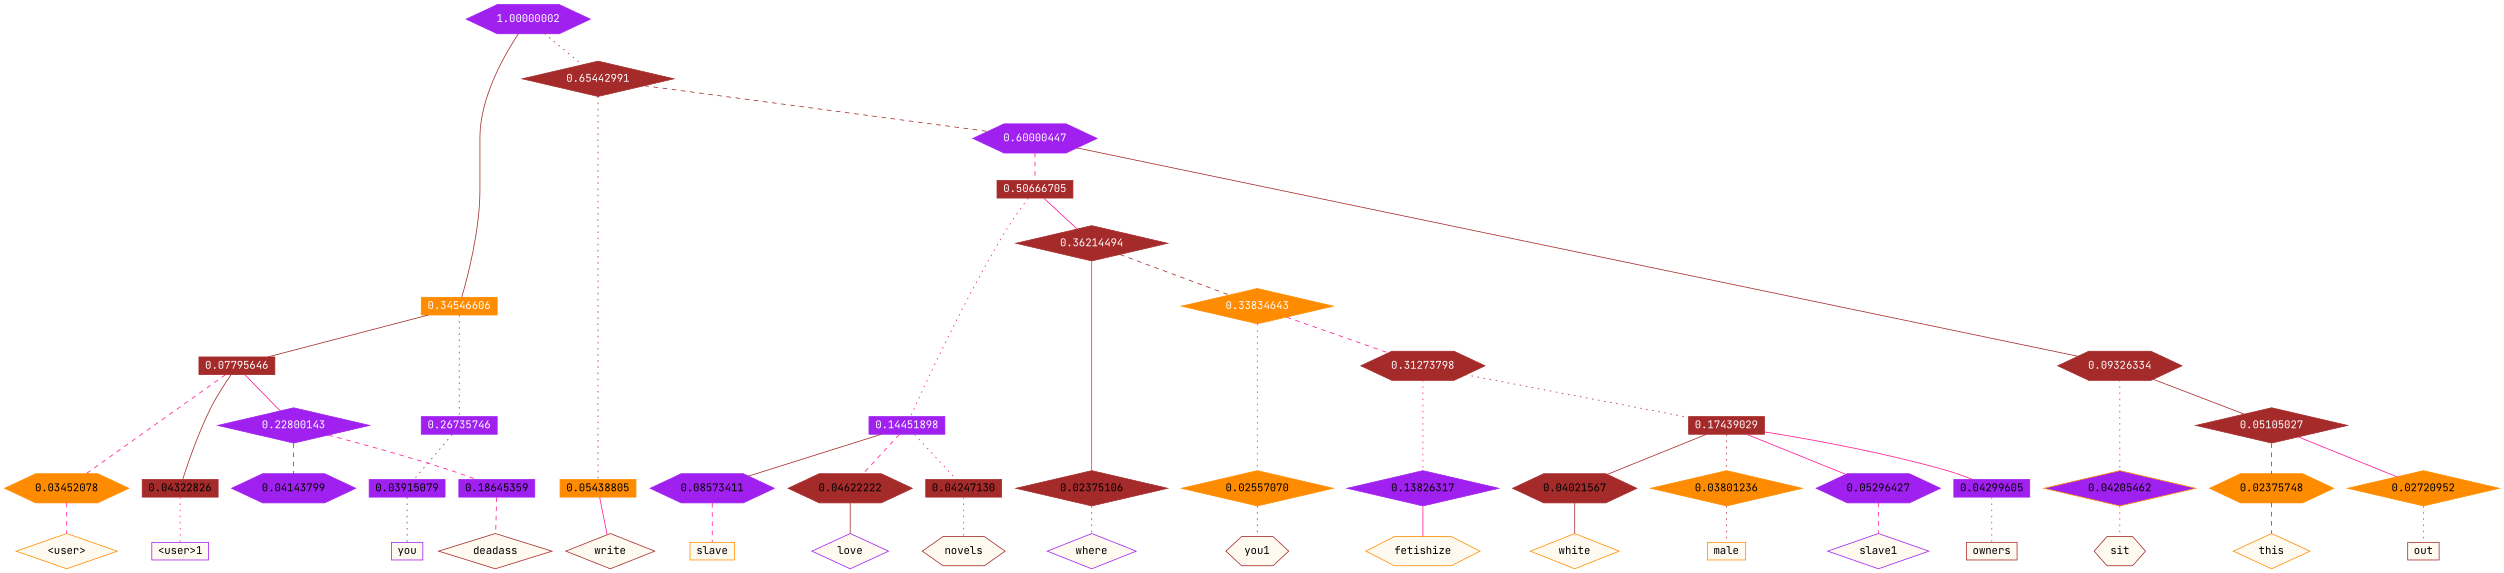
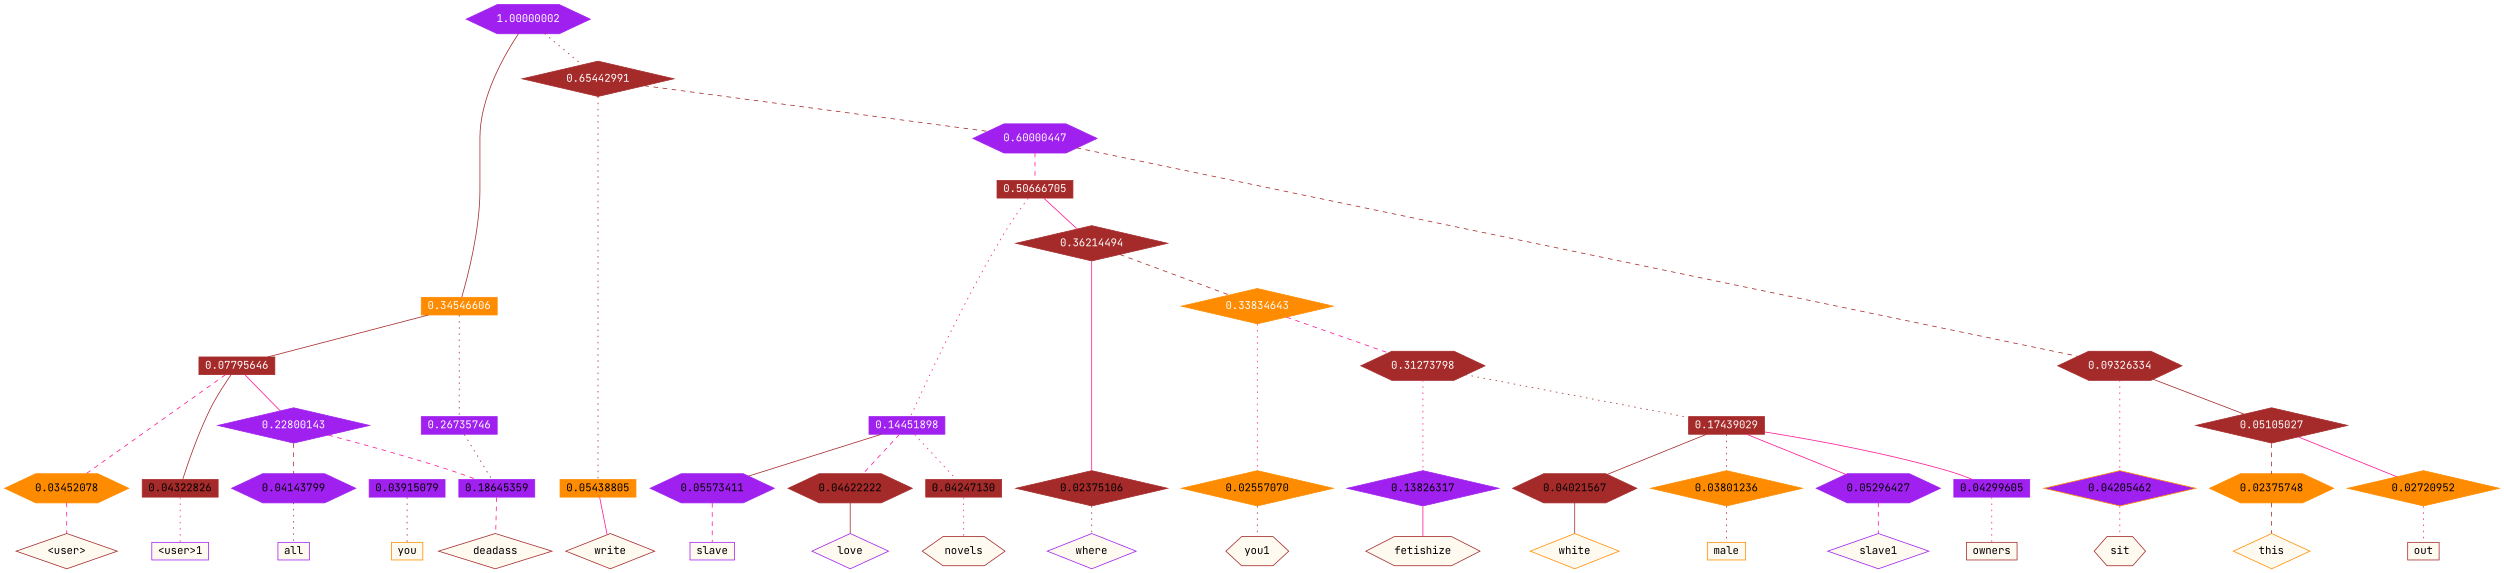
(1577, 252) -> (1577, 252)
(433, 457) -> (478, 457)
(712, 488) -> (712, 488)
(67, 551) -> (67, 551)
none -> (294, 551)
(407, 551) -> (407, 551)
(712, 551) -> (712, 551)
(1423, 551) -> (1423, 551)
